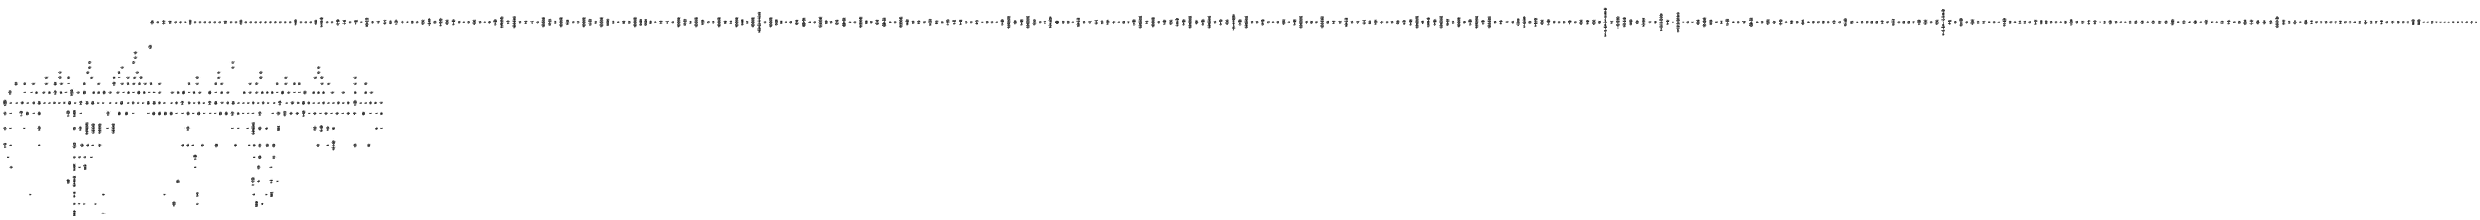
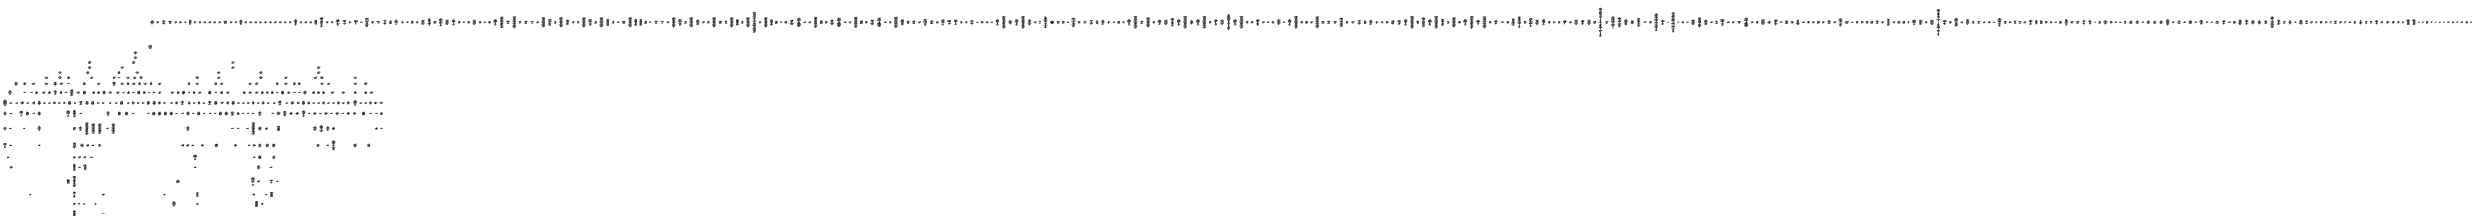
(629, 22) -> none
